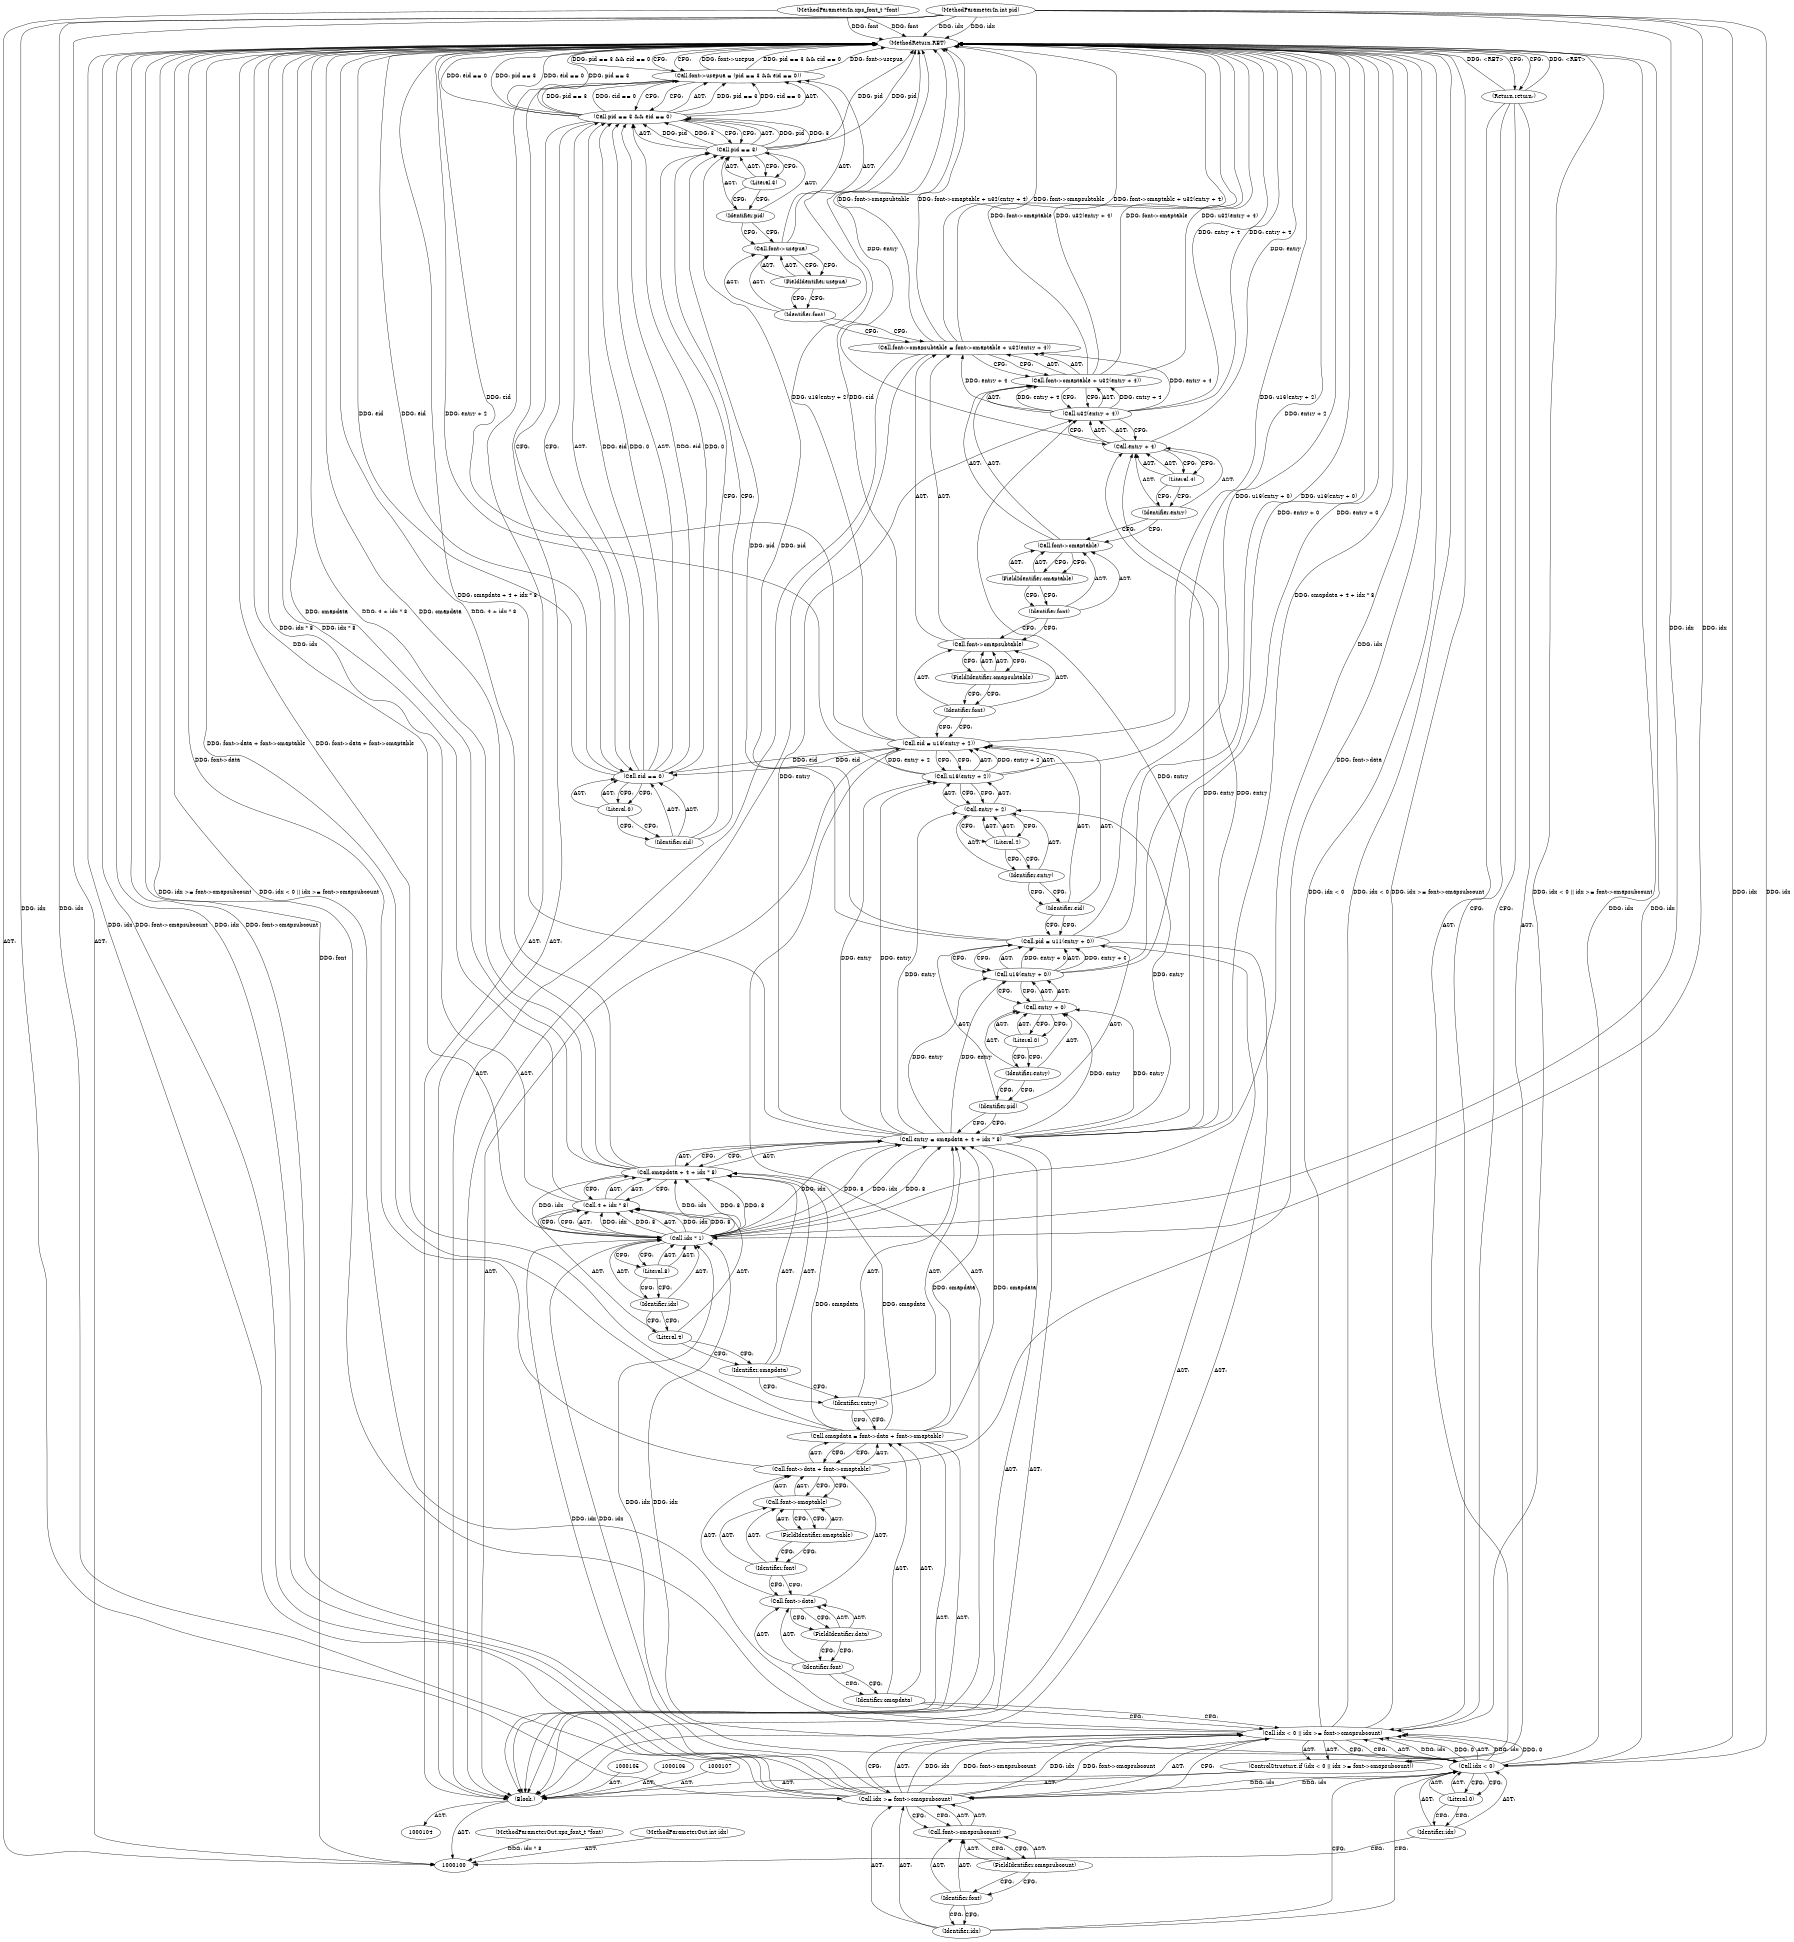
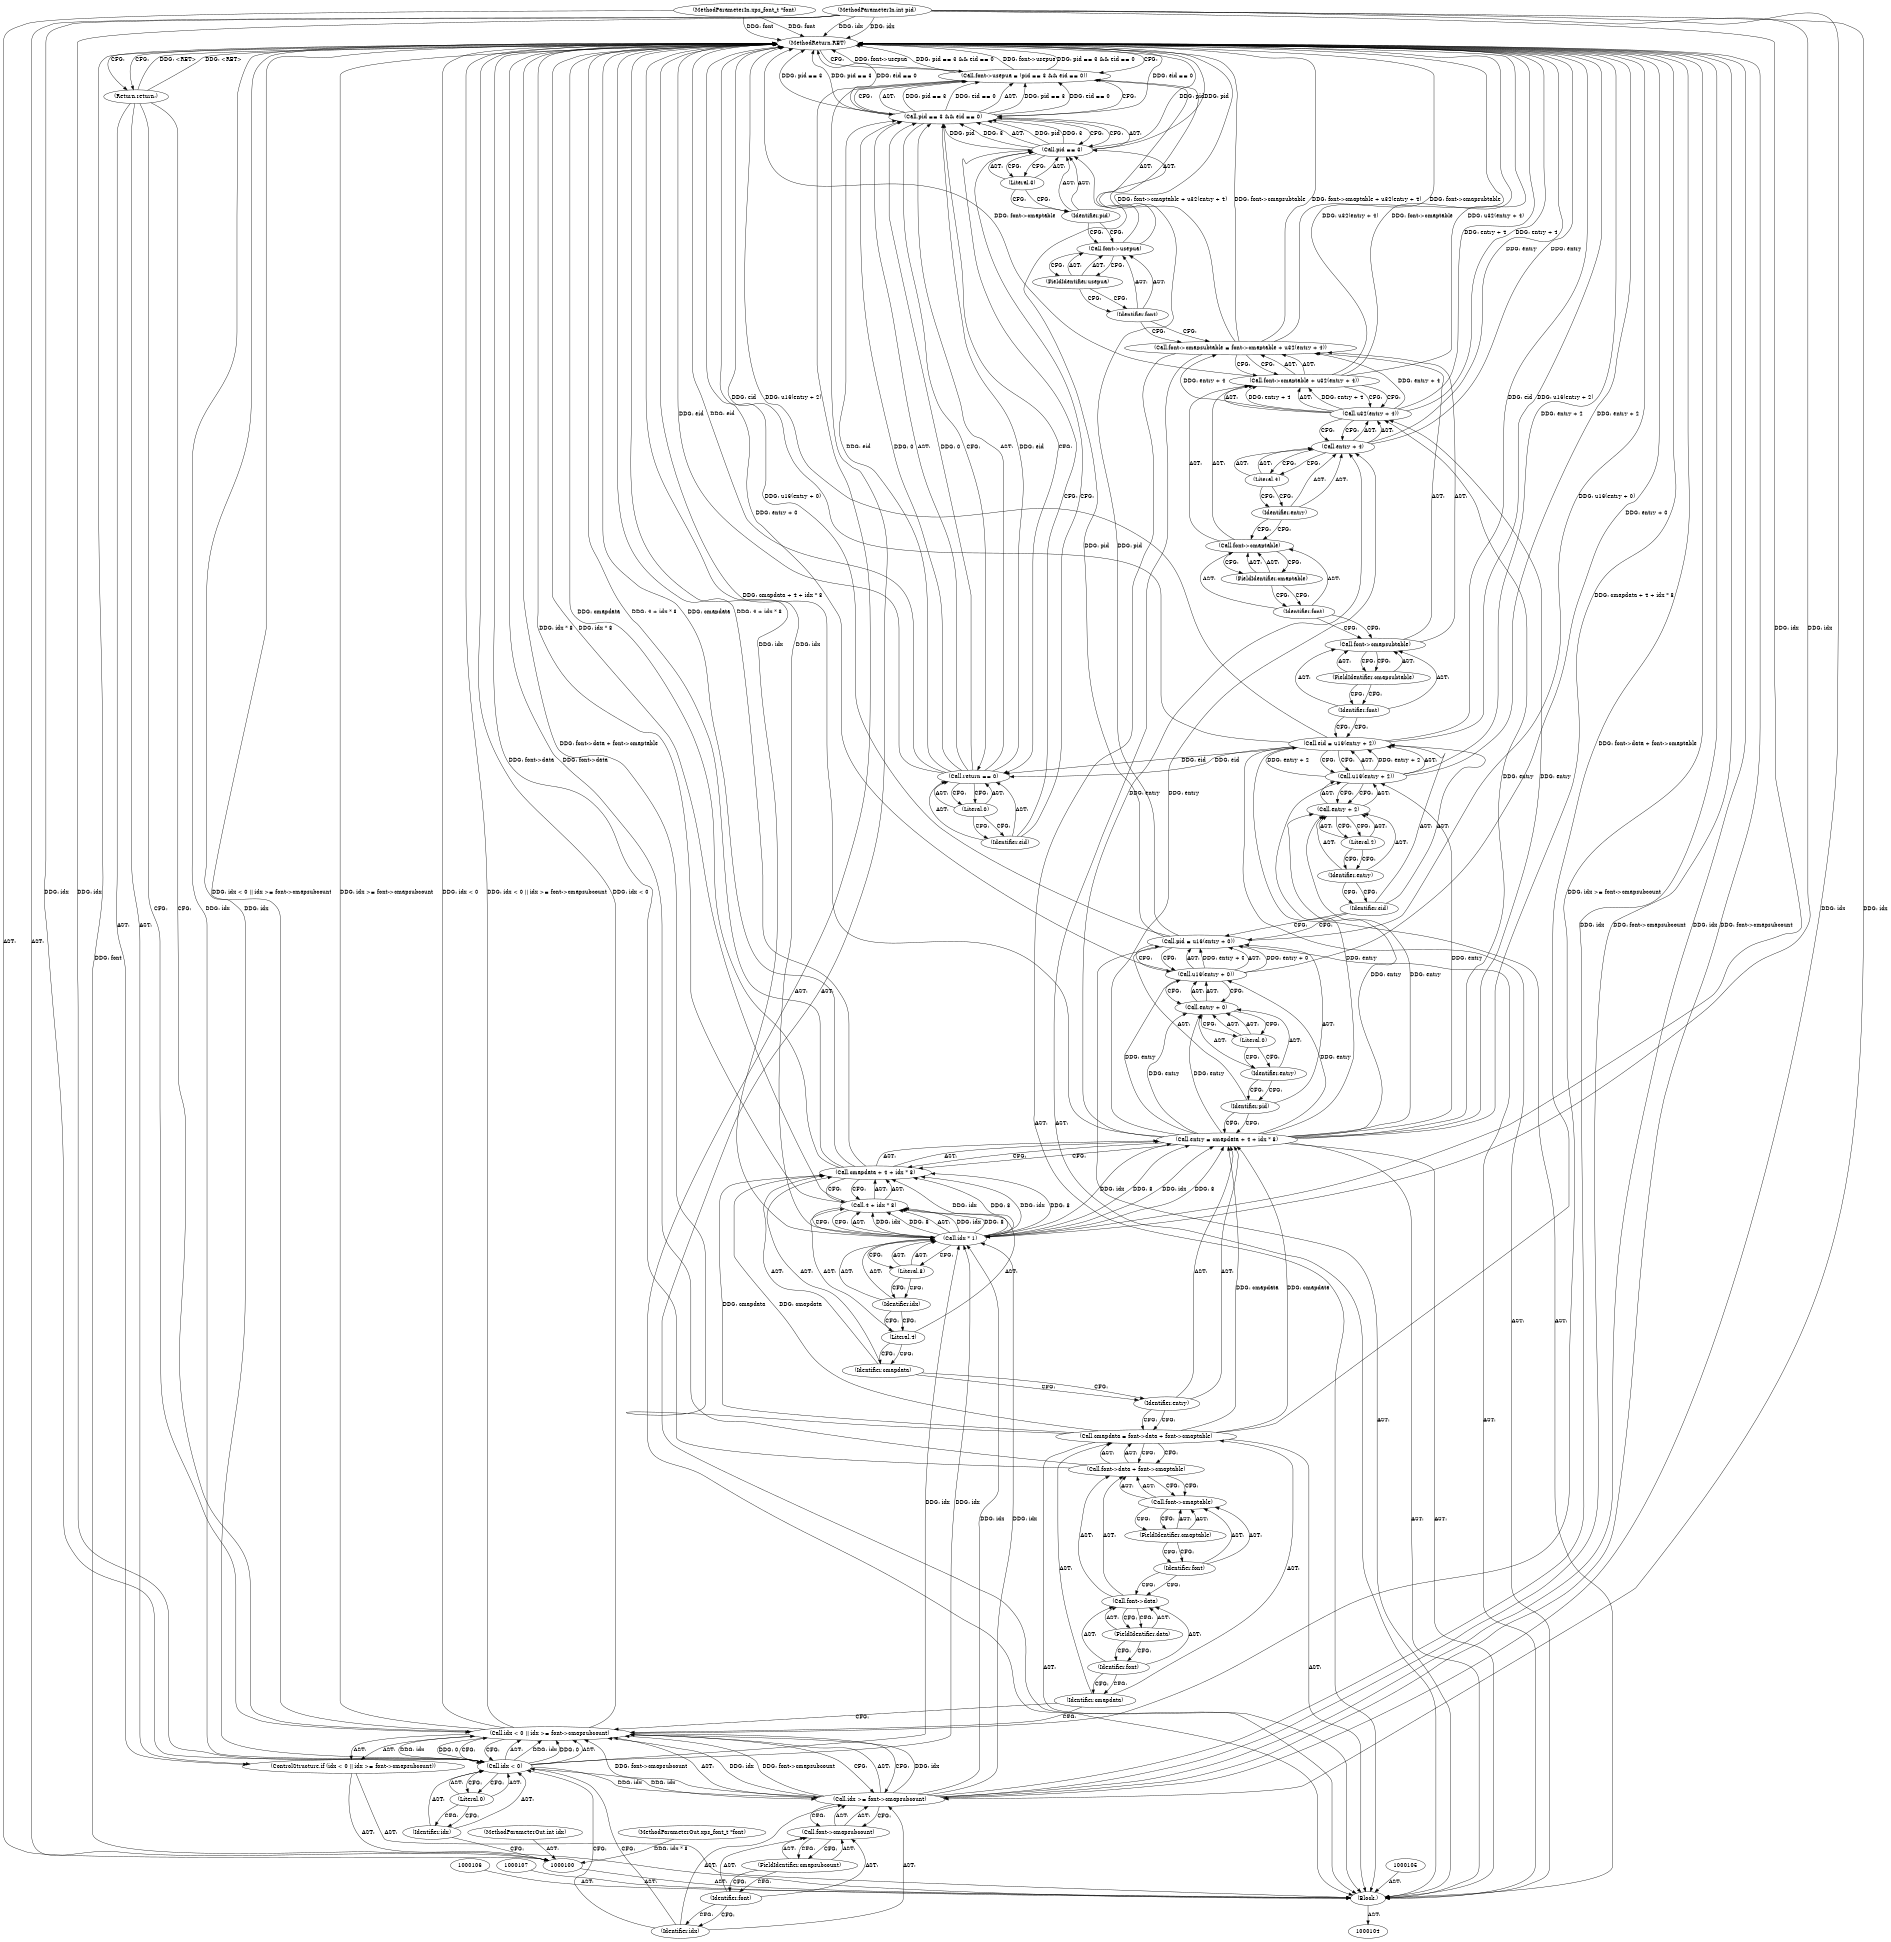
(644, 777) -> (974, 777)
(1058, 942) -> (1199, 942)
(467, 1816) -> (963, 1893)
